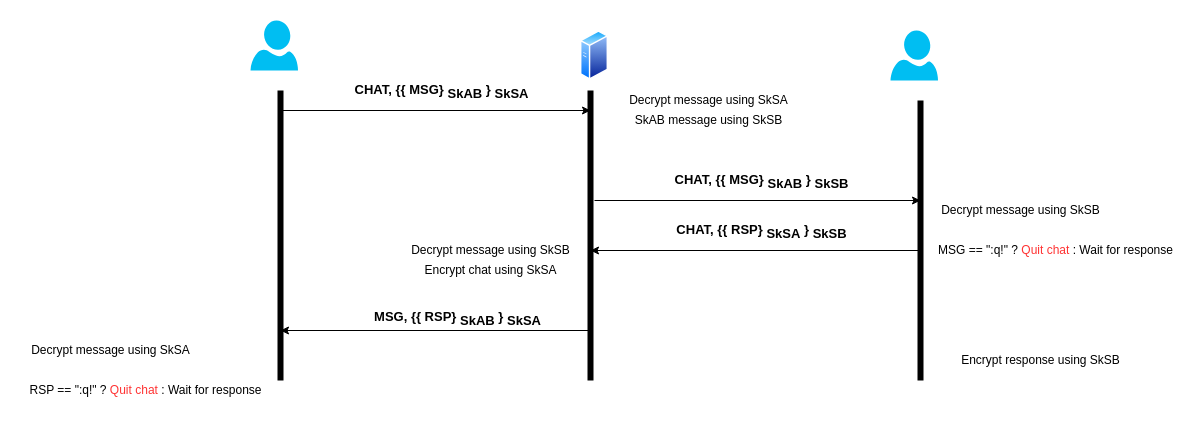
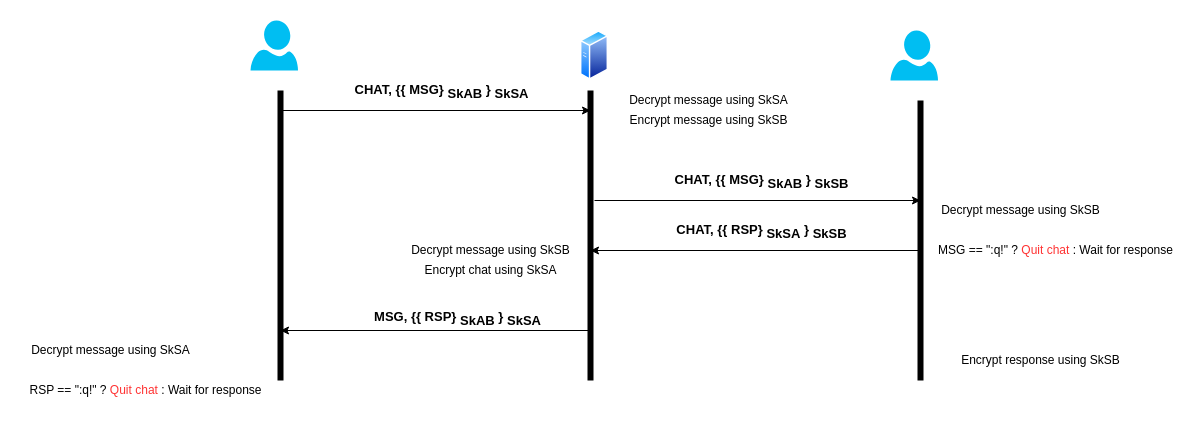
(709, 121) -> (709, 121)
